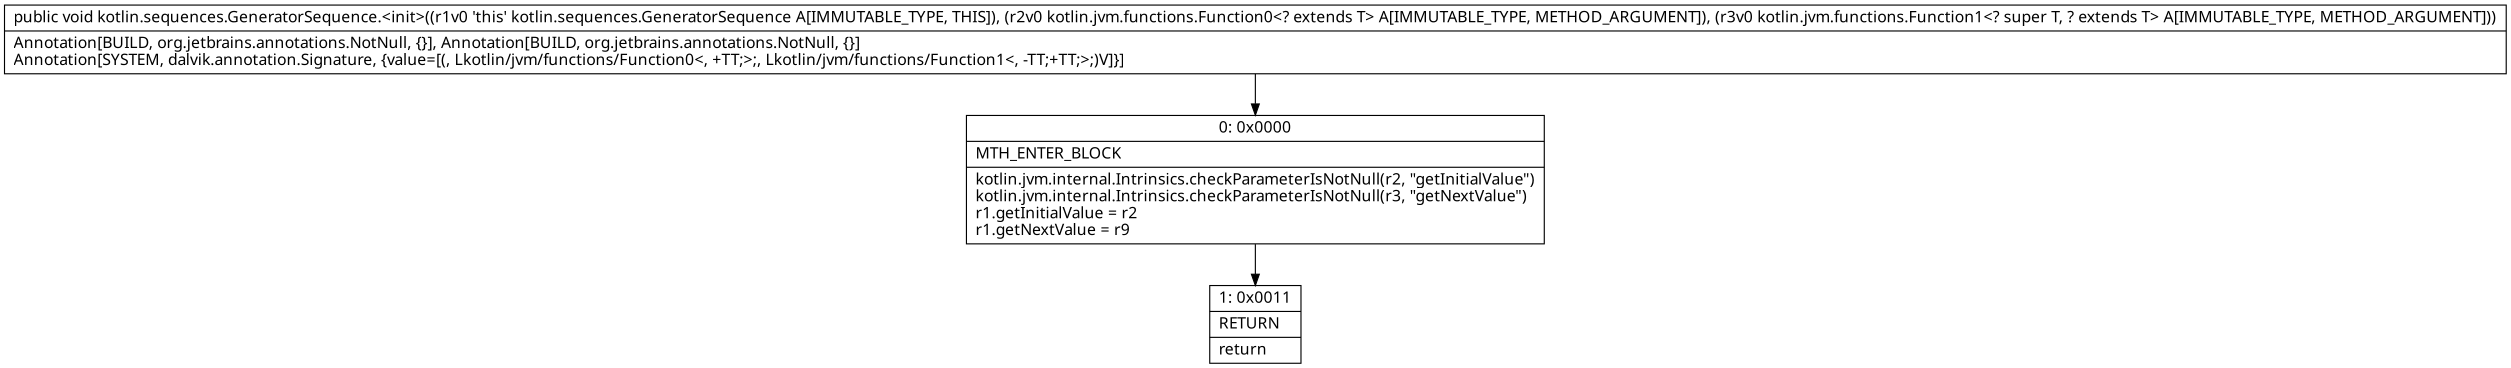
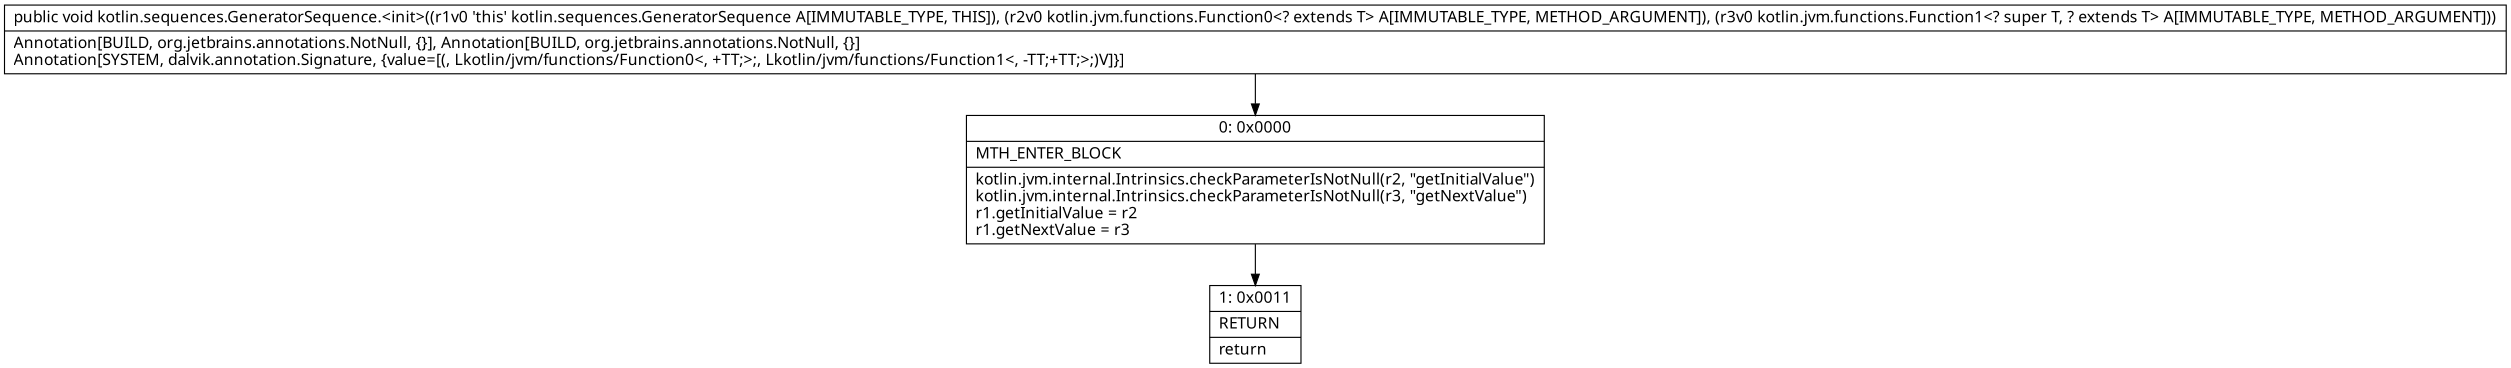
(1053, 230) -> (1053, 230)
